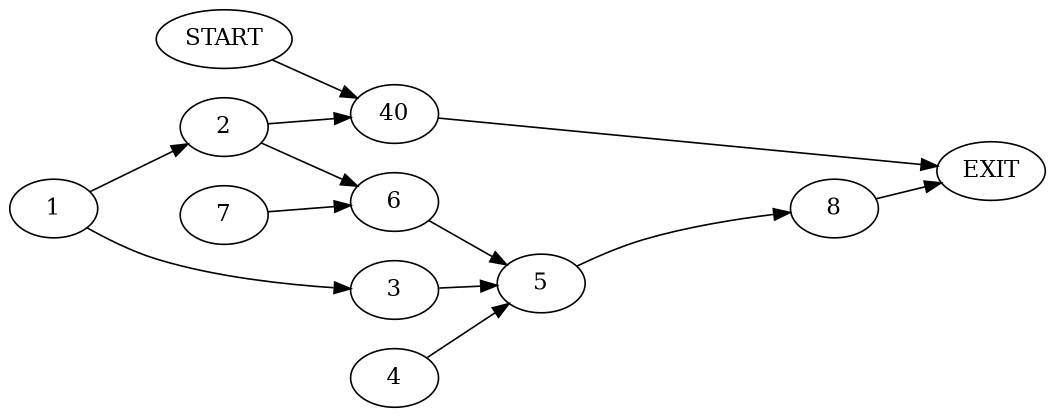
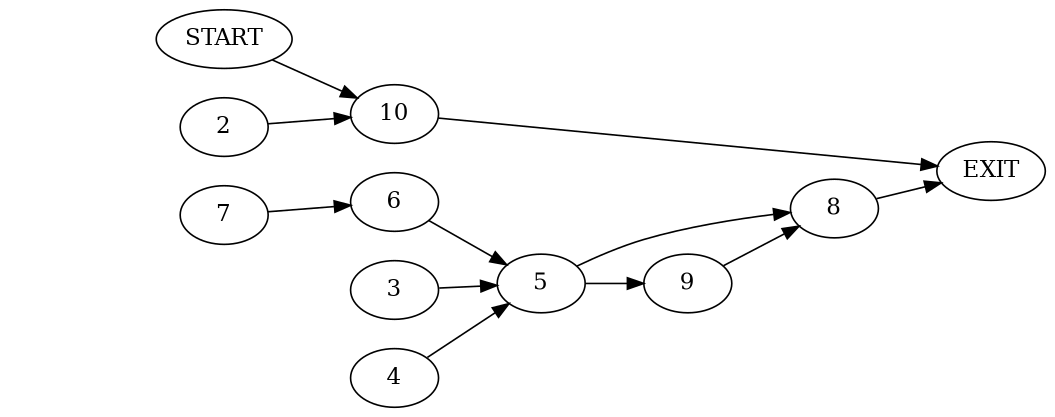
(395, 114) -> (395, 114)
(302, 161) -> none
(54, 209) -> none
none -> (688, 283)
